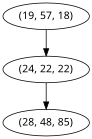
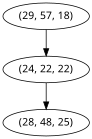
(46, 16) -> (46, 16)
(46, 123) -> (46, 123)
